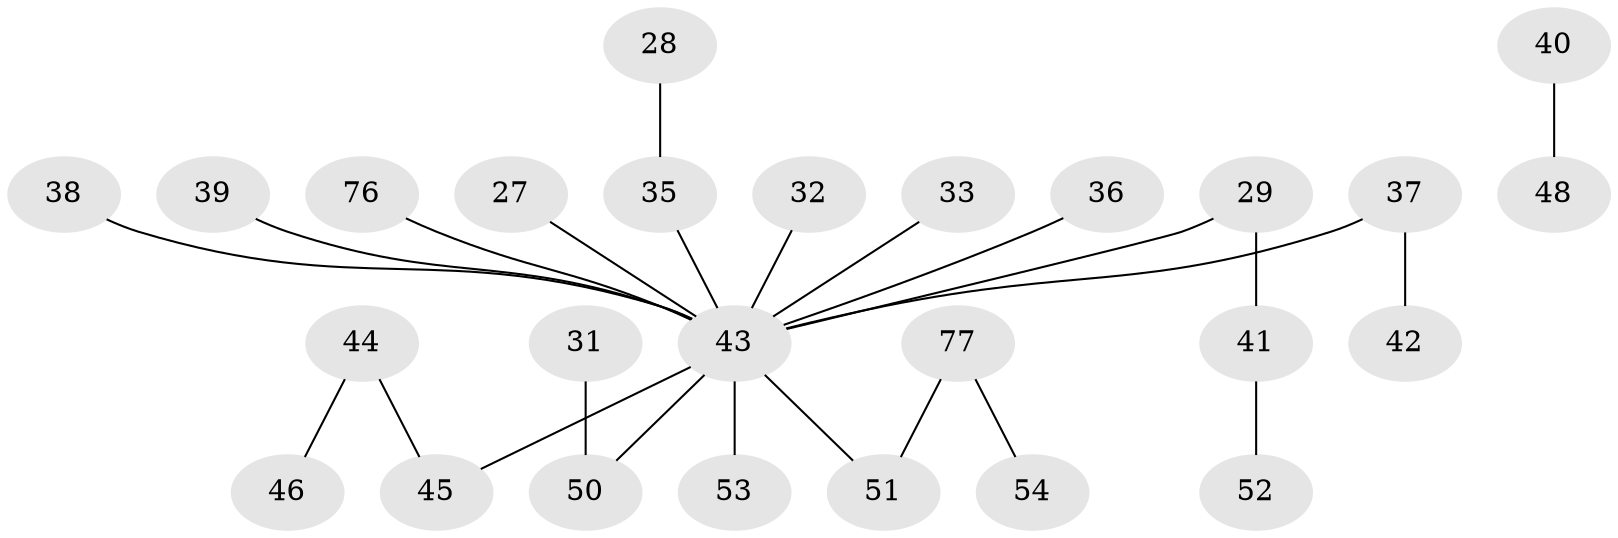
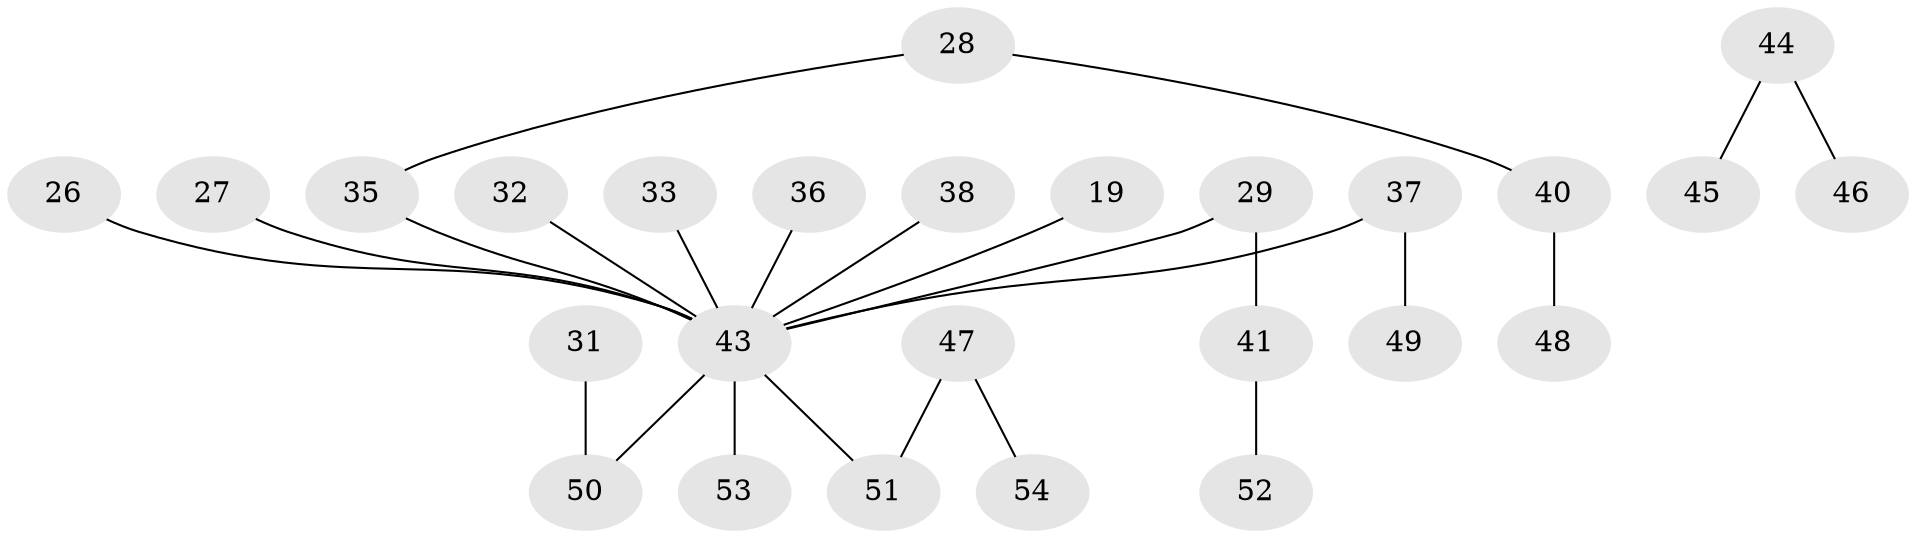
none -> (1265, 100)
(213, 195) -> (1107, 195)
(362, 195) -> (64, 195)
(958, 344) -> (958, 344)
(1405, 344) -> (1405, 344)
(601, 410) -> none
